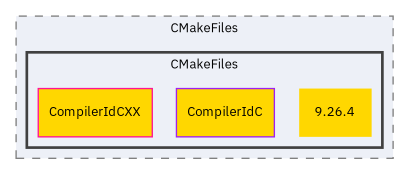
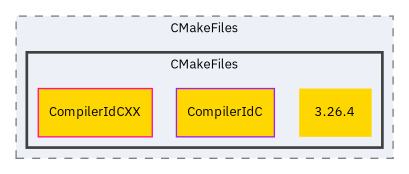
(335, 113) -> (335, 113)
